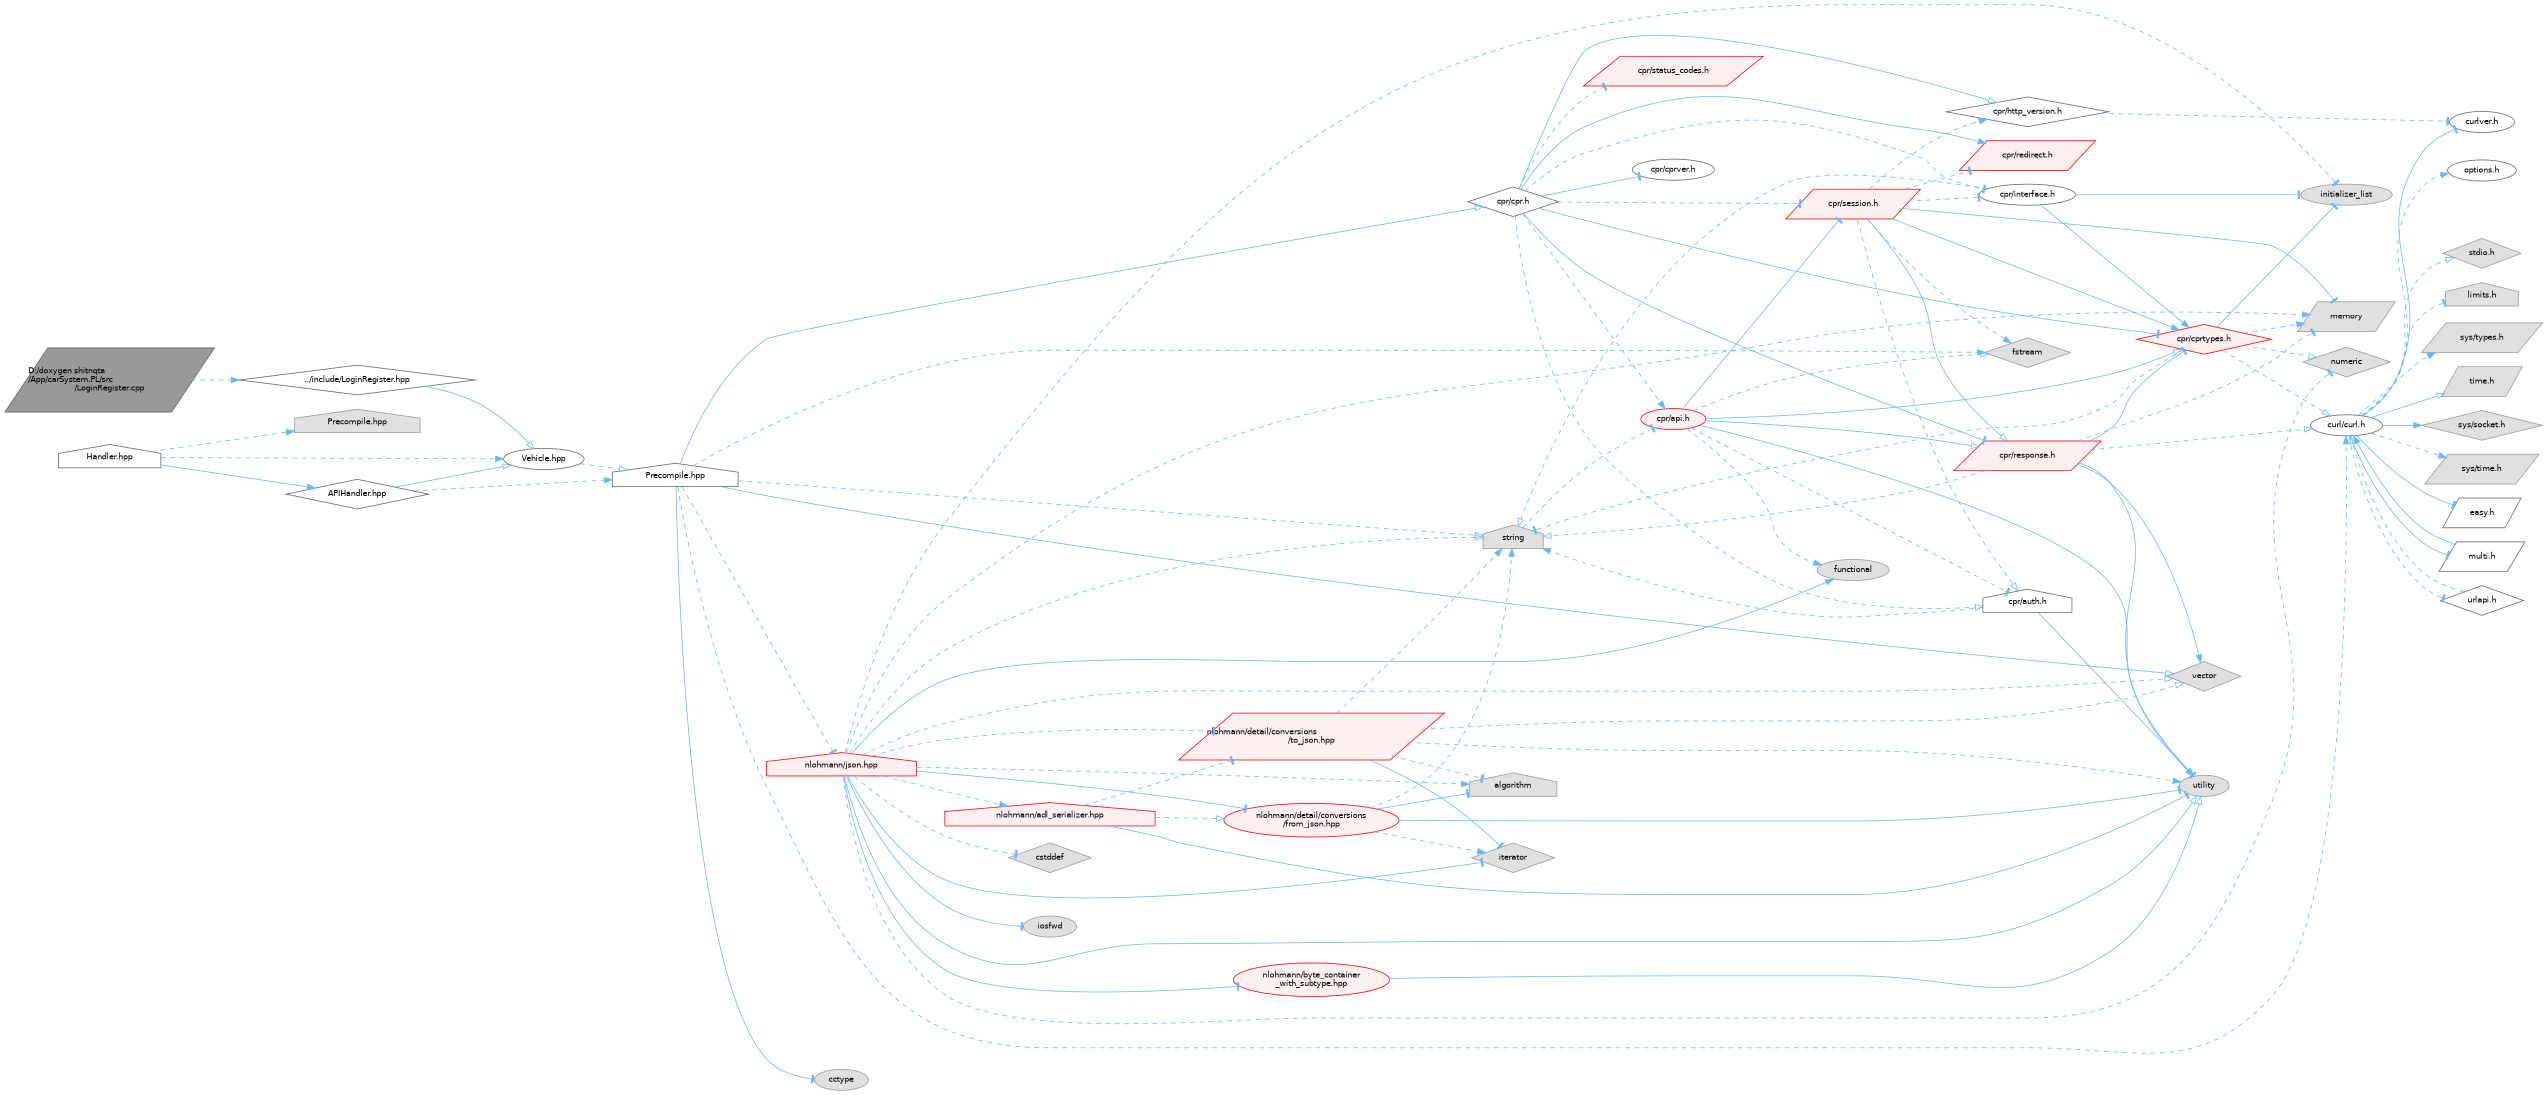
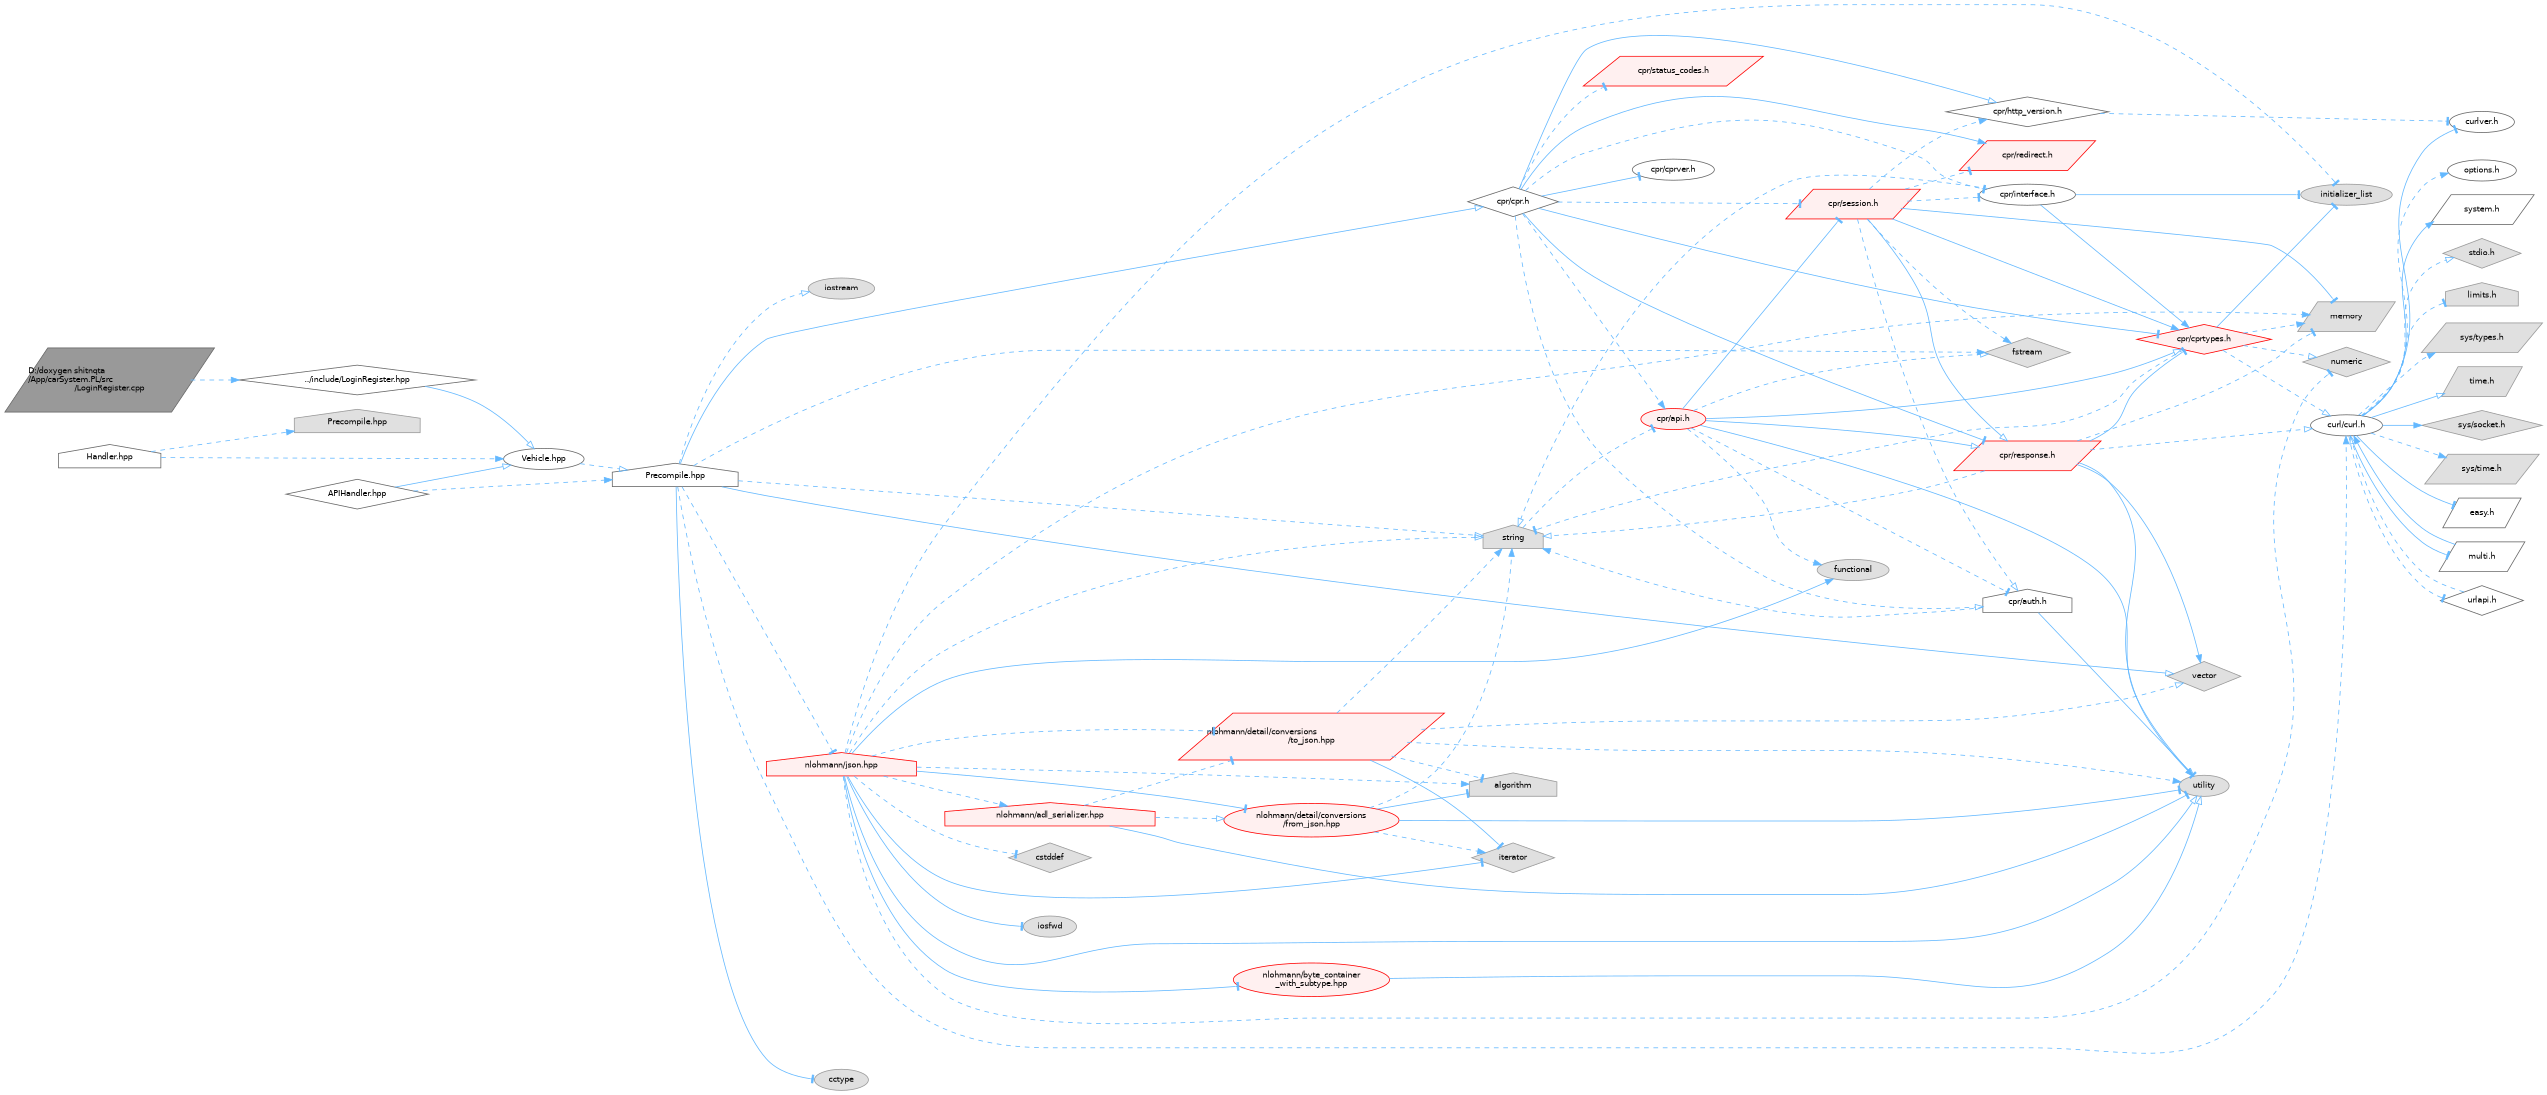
none -> (2482, 210)
none -> (841, 289)
(234, 476) -> none
(1510, 691) -> none
